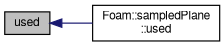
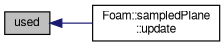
(156, 23) -> (156, 23)
